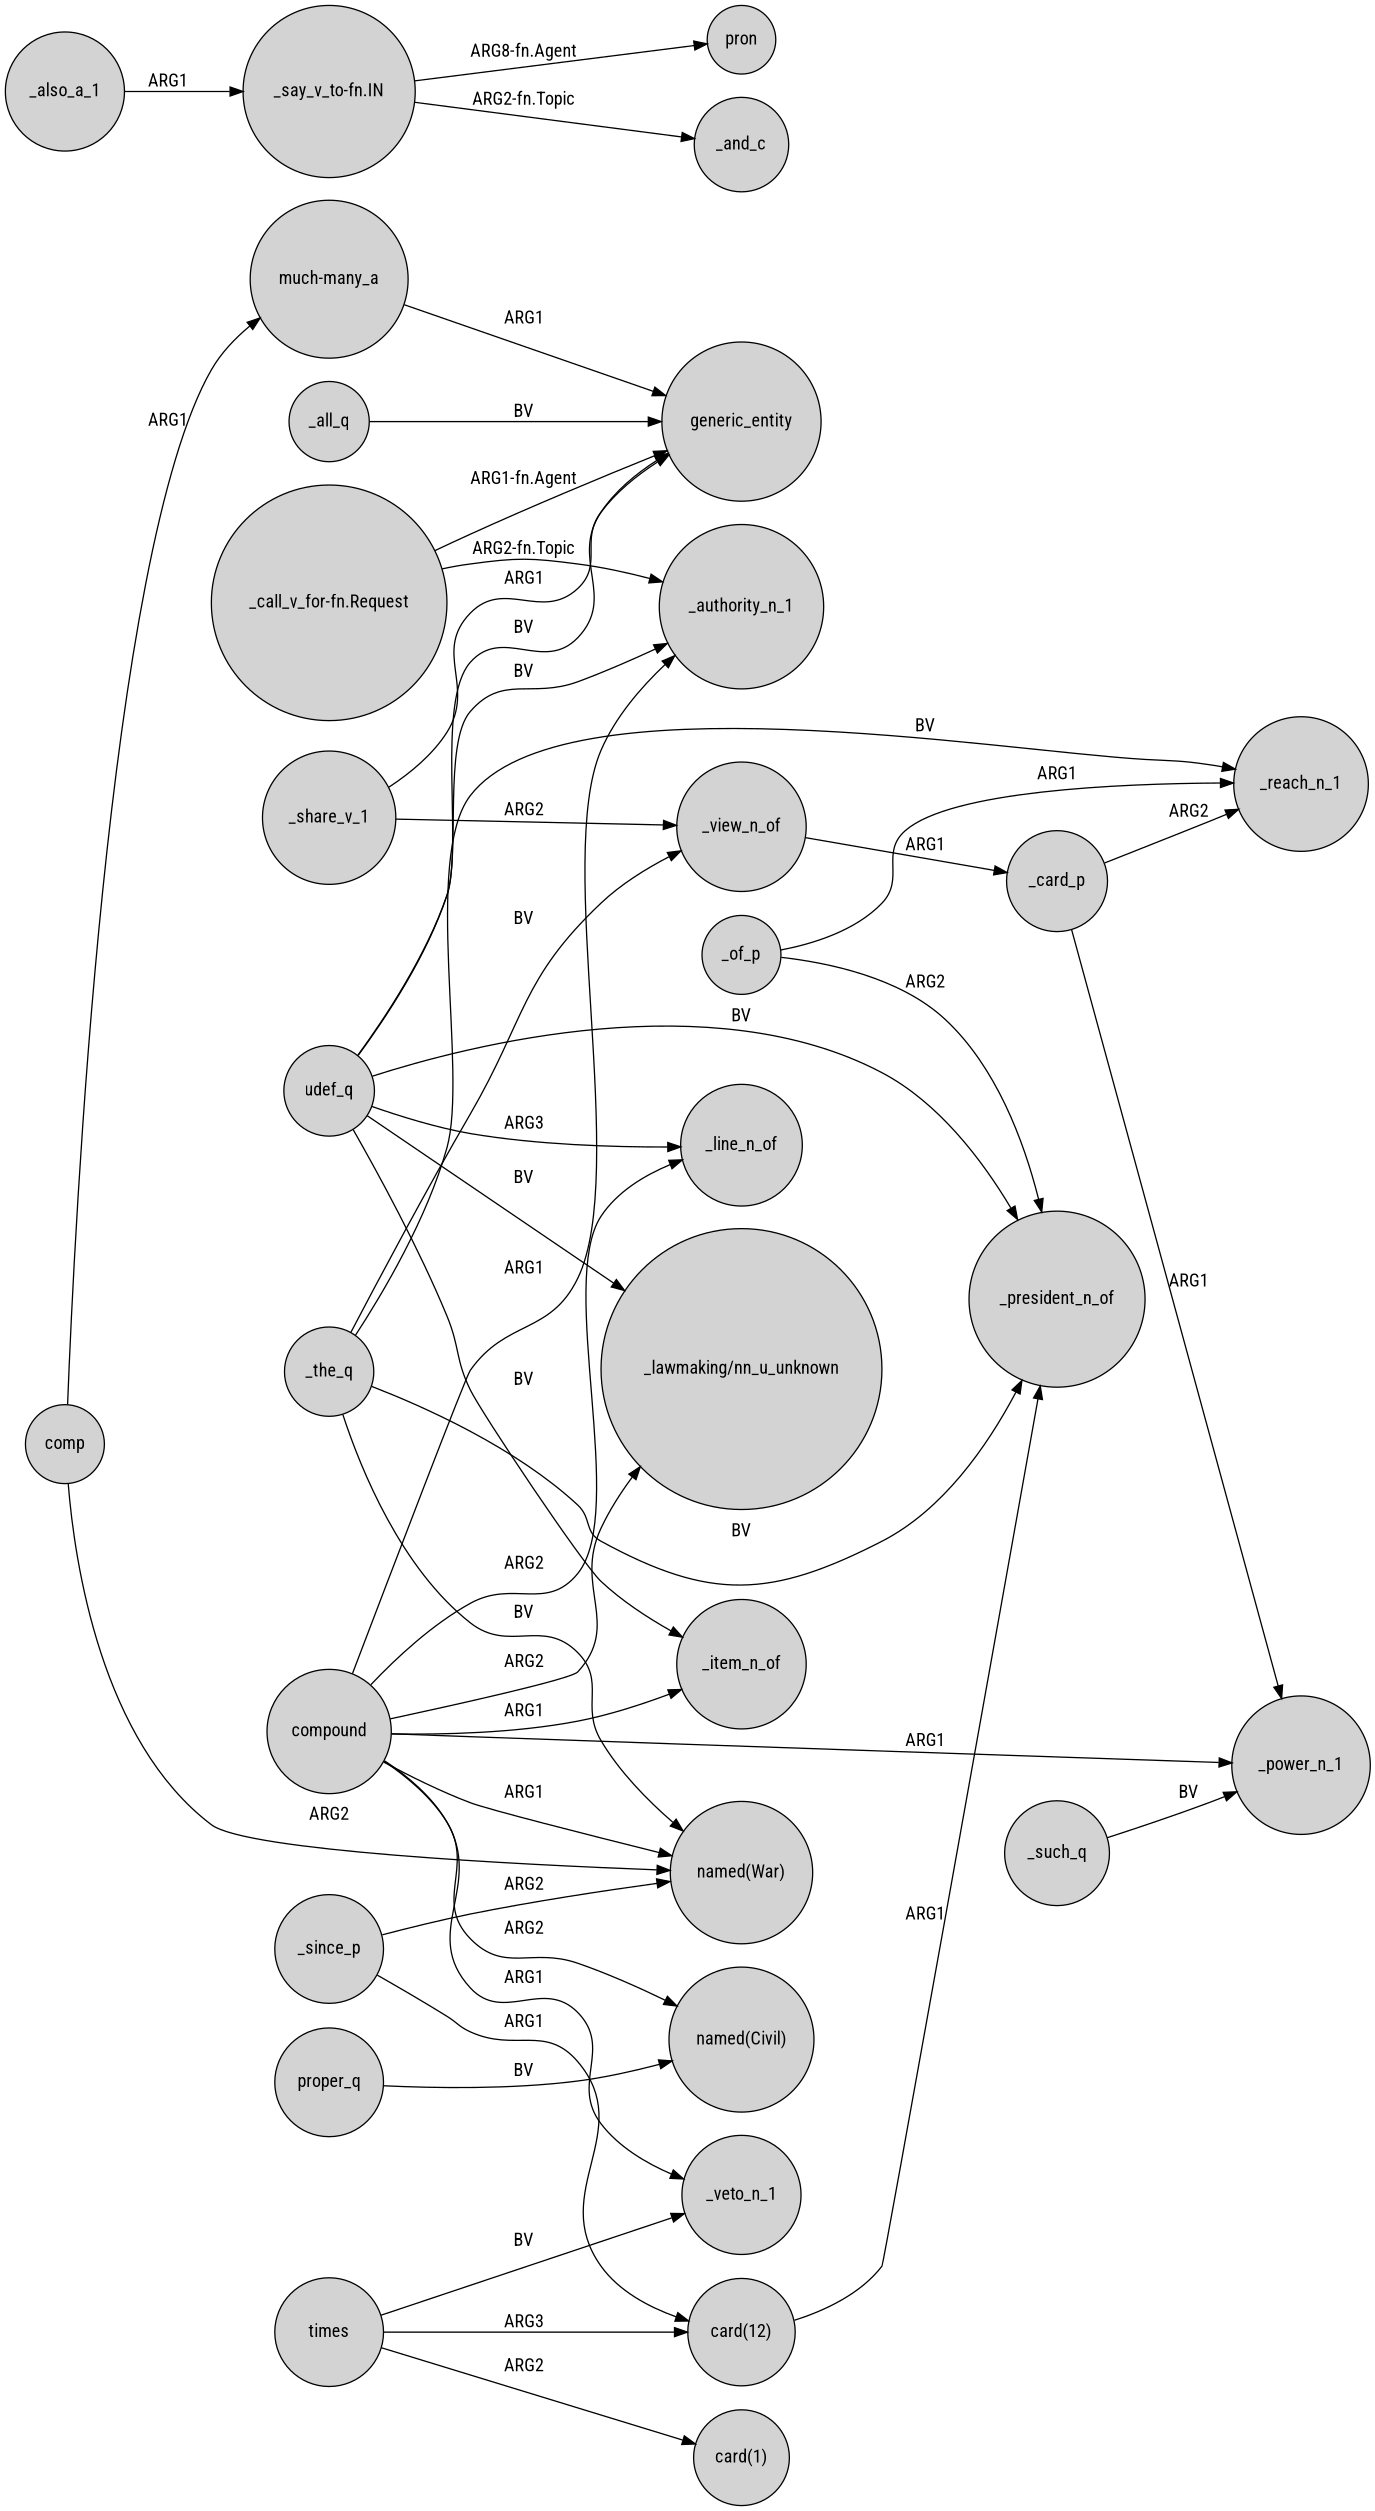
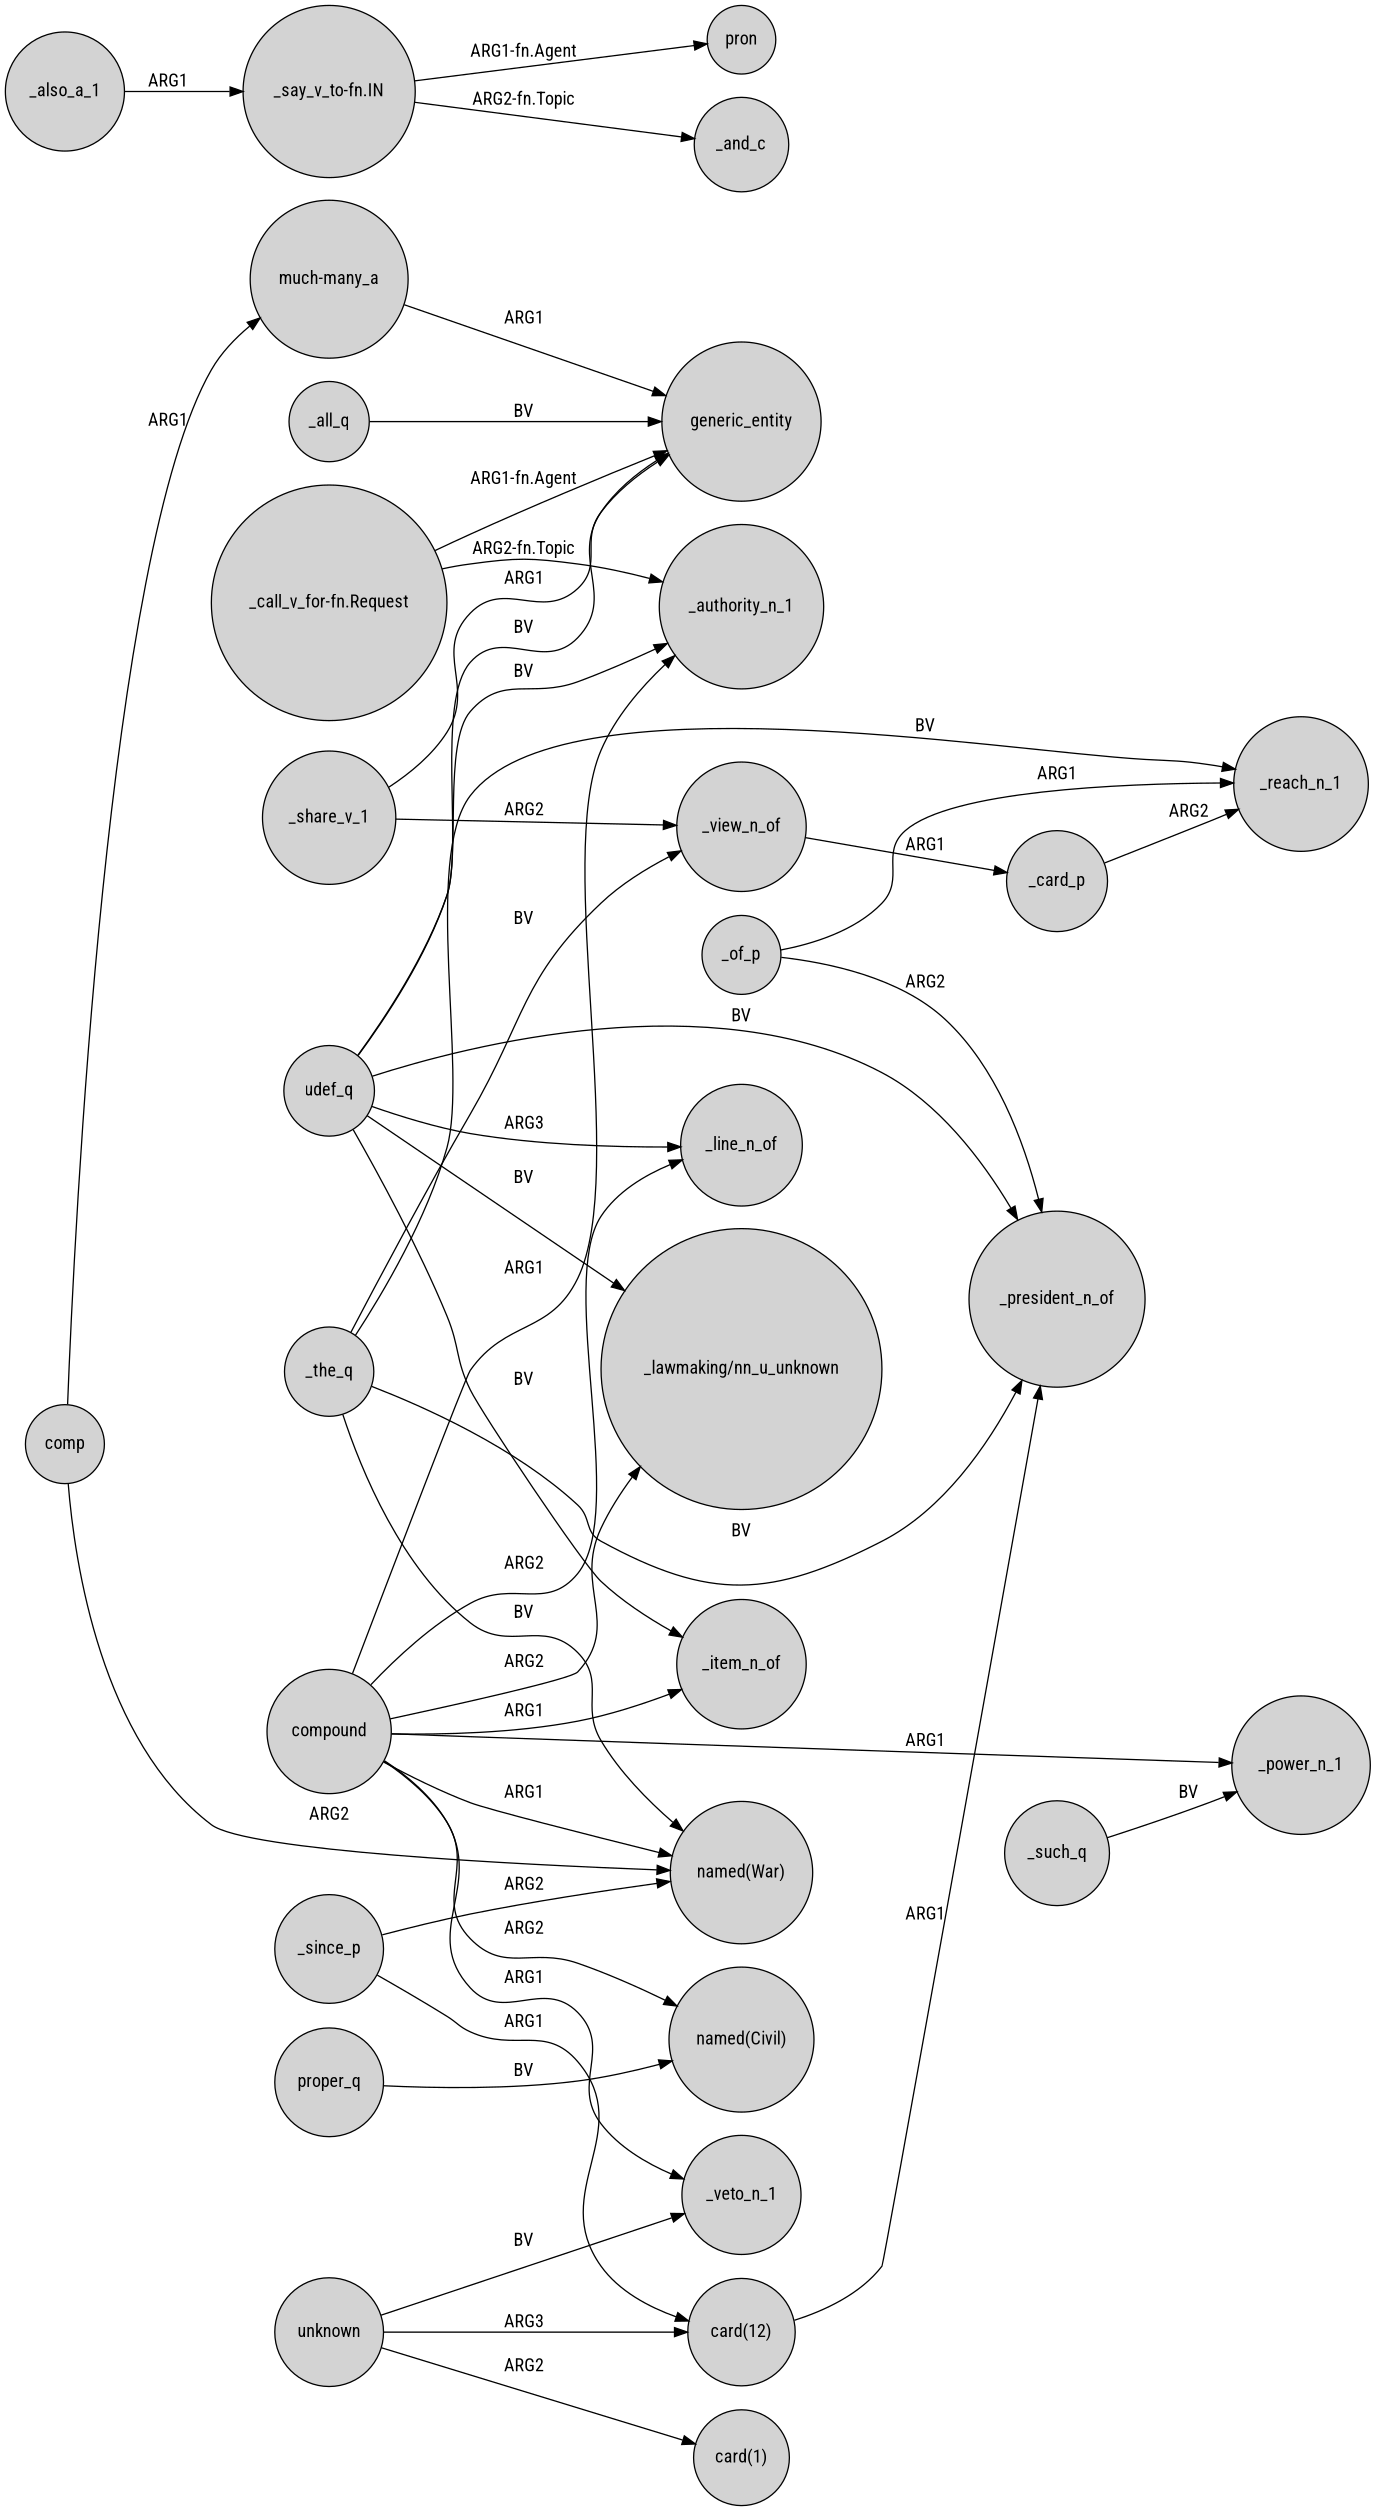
(524, 52) -> (524, 52)
(1175, 1308) -> none
(329, 2332) -> (329, 2332)
